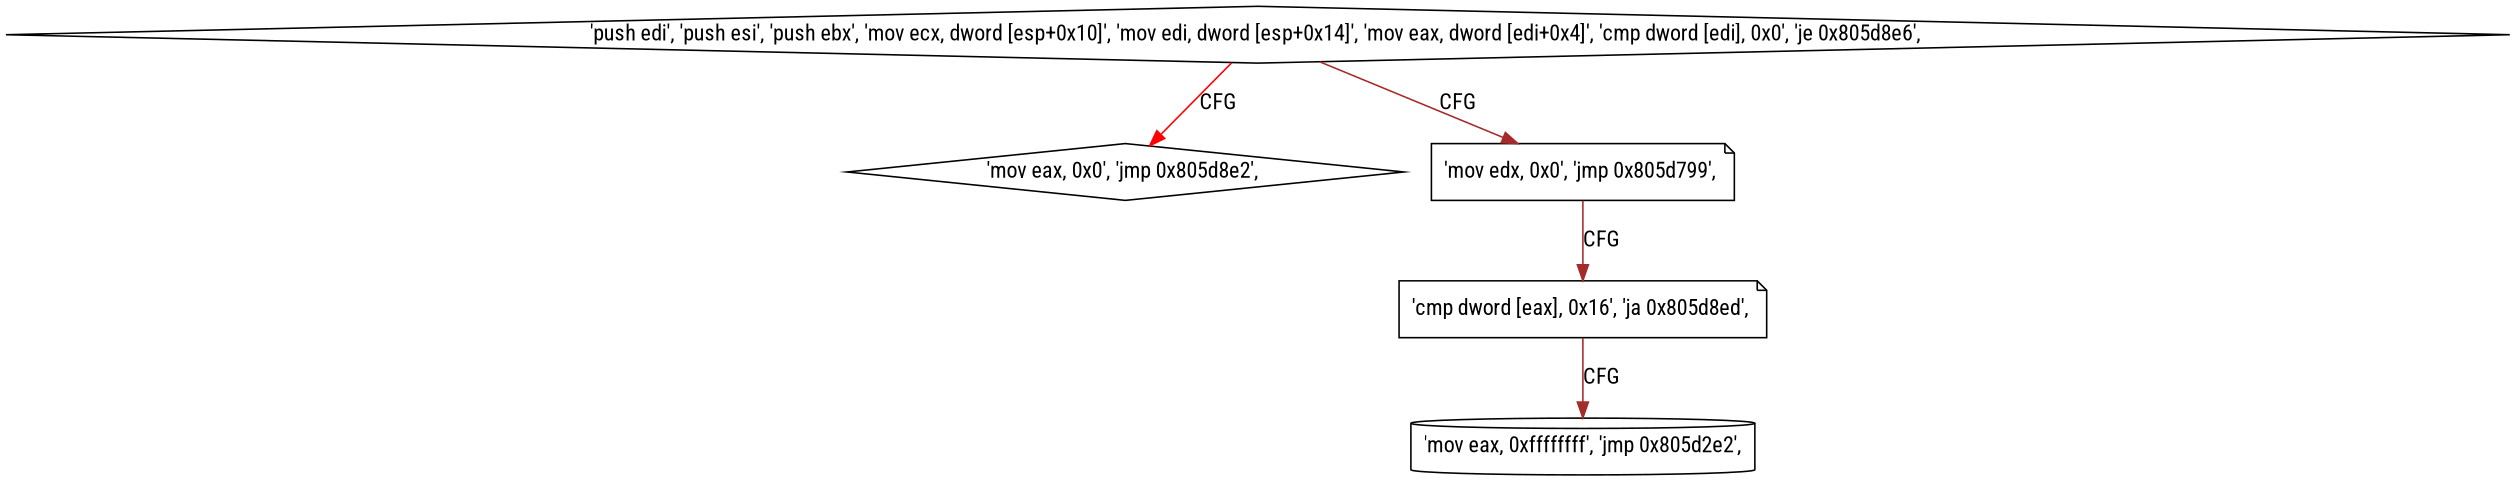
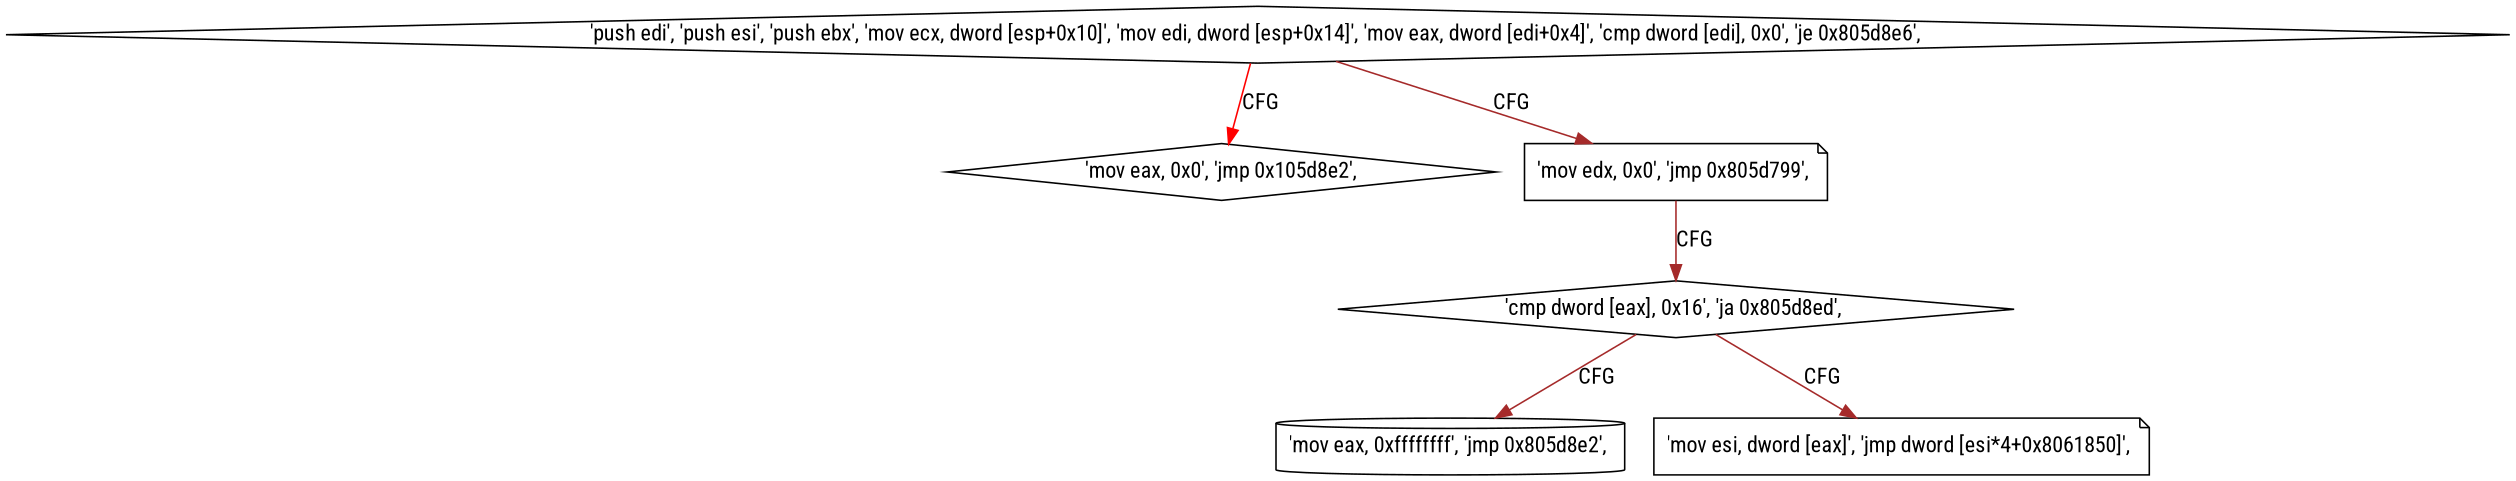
(1125, 172) -> (1222, 172)
(1583, 309) -> (1676, 309)
(1583, 447) -> (1450, 447)
none -> (1902, 447)
